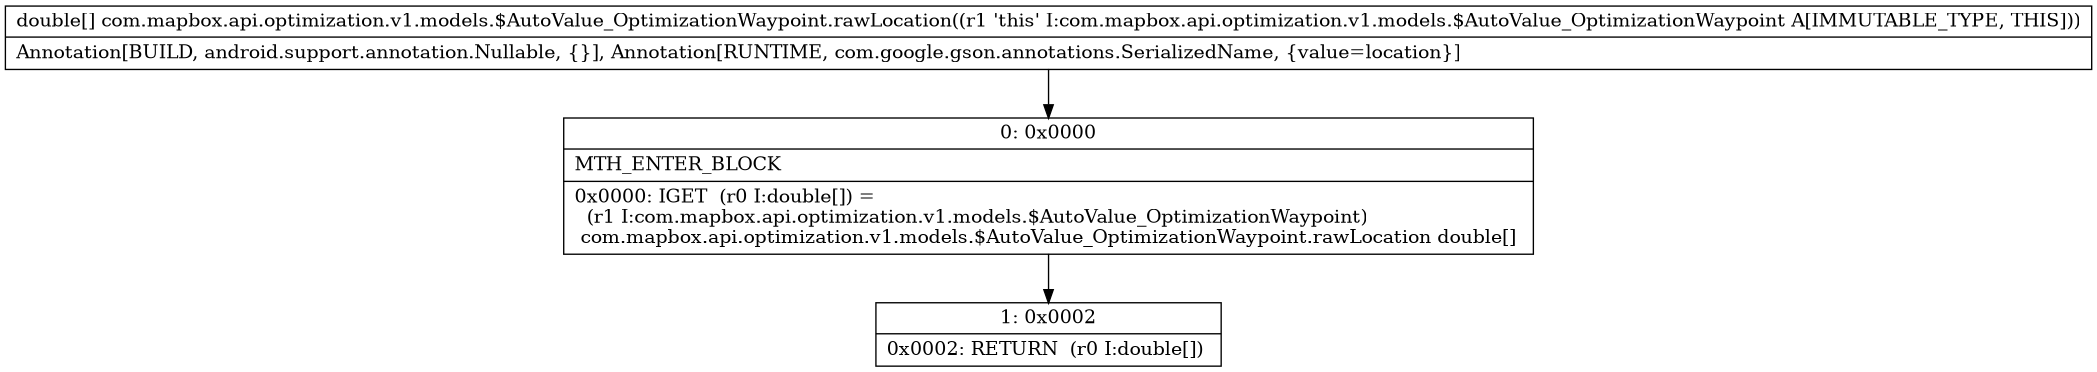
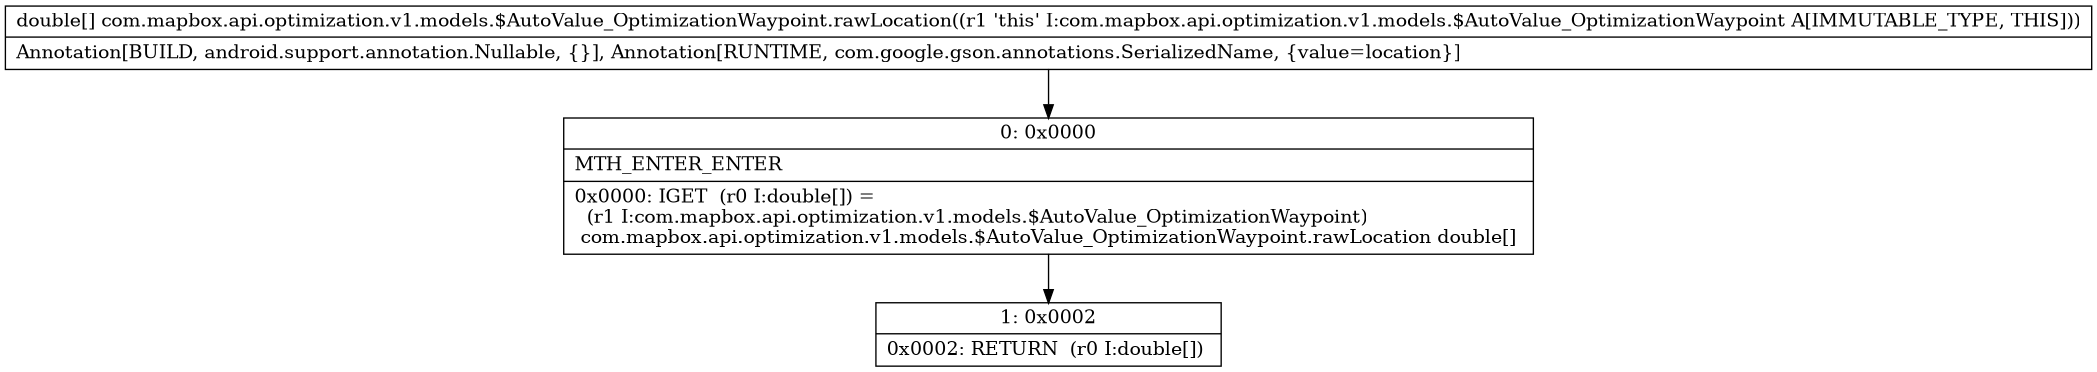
(678, 165) -> (678, 165)
